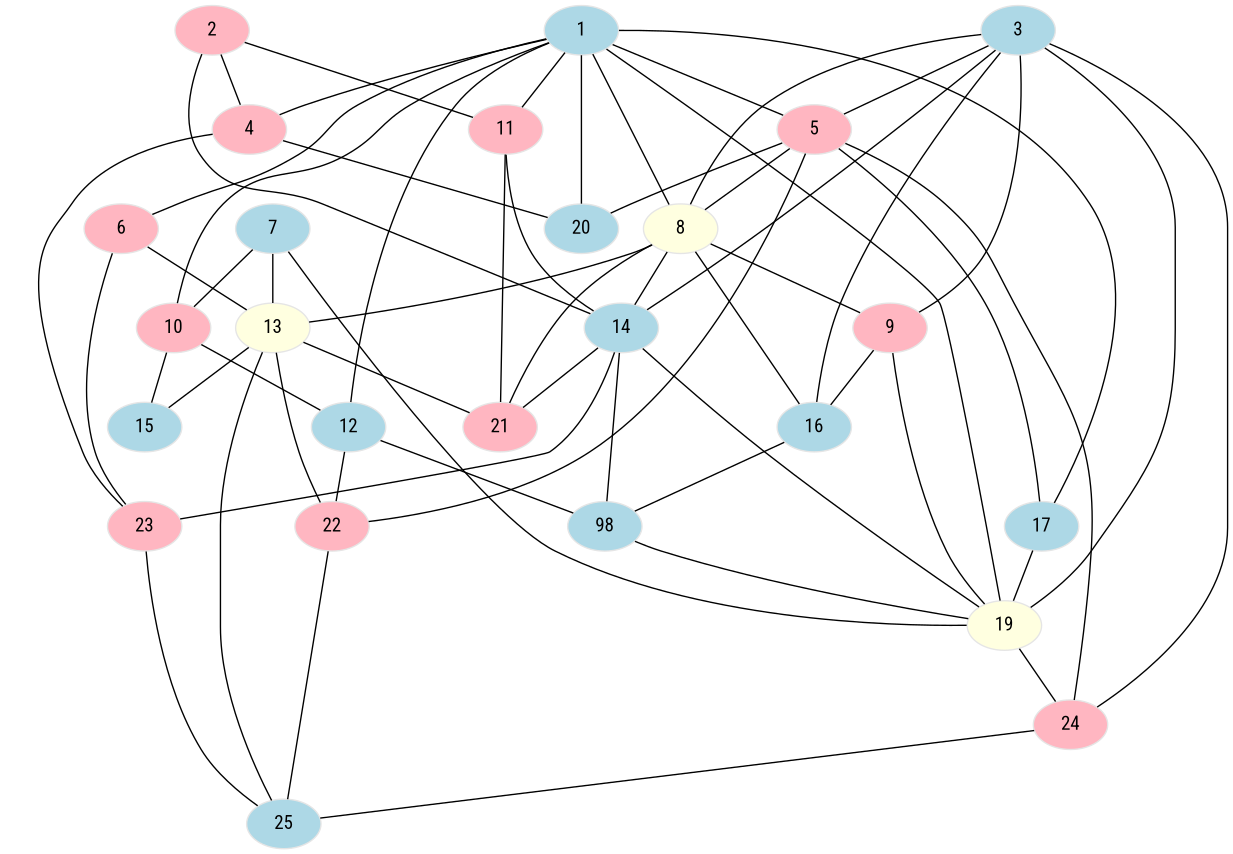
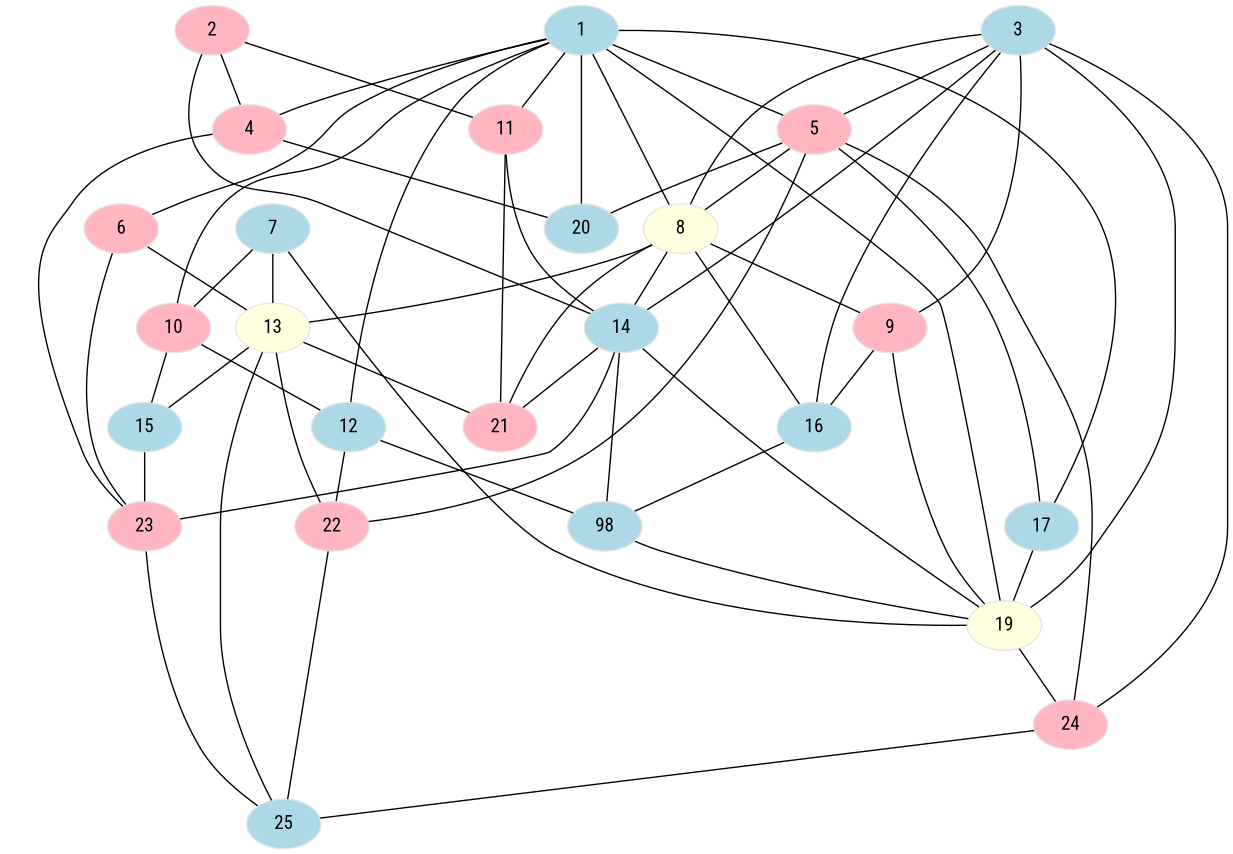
none -> (145, 477)
